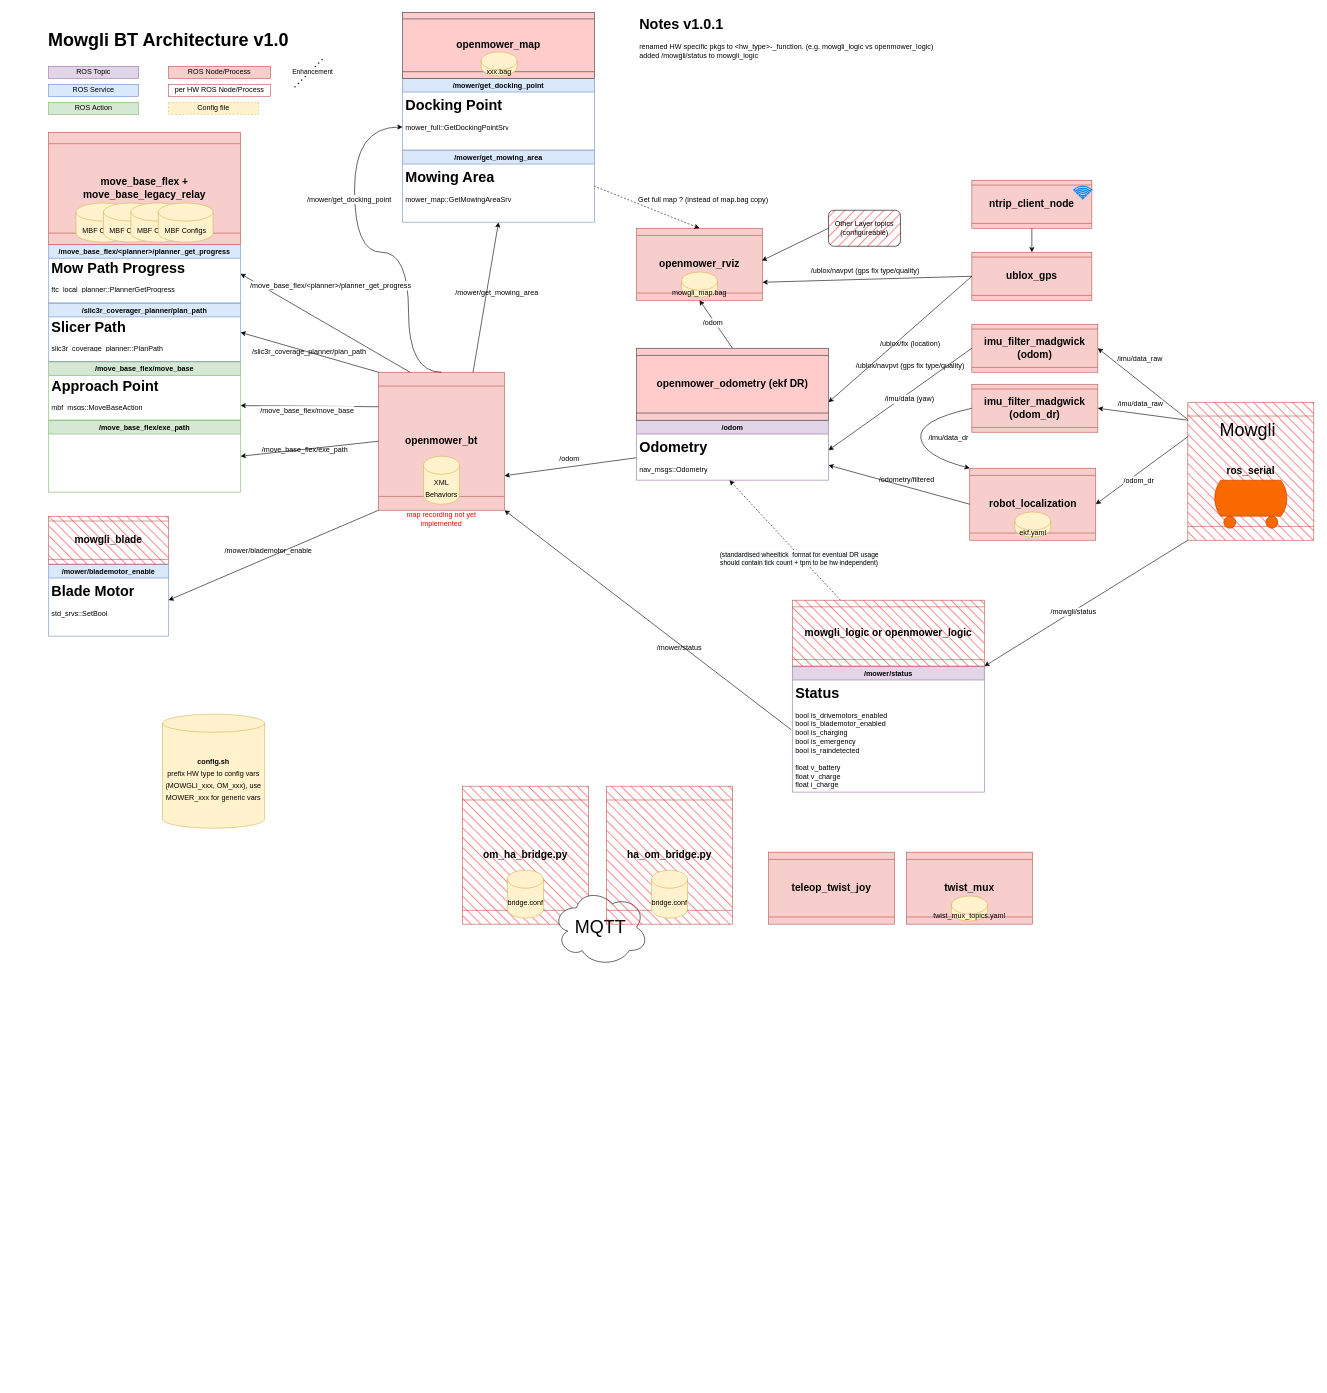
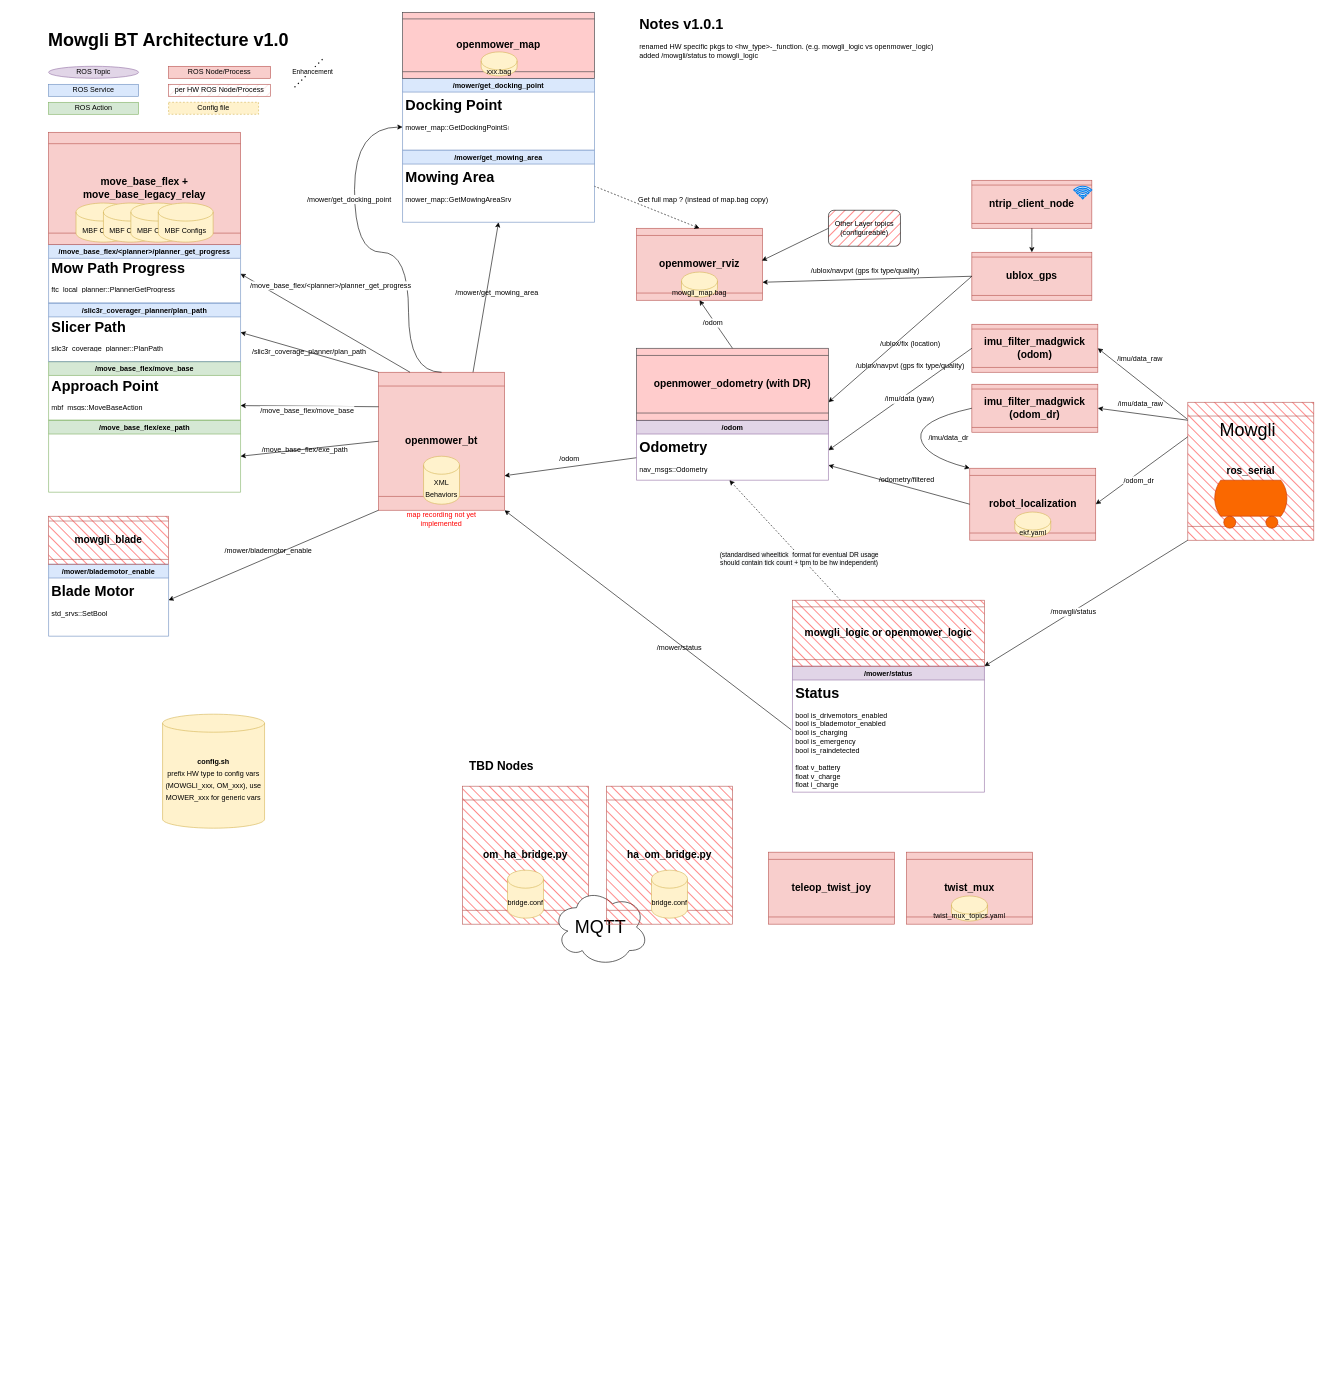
(93, 72) -> (93, 72)
(457, 96) -> (457, 96)
(732, 384) -> (732, 384)
none -> (501, 765)
